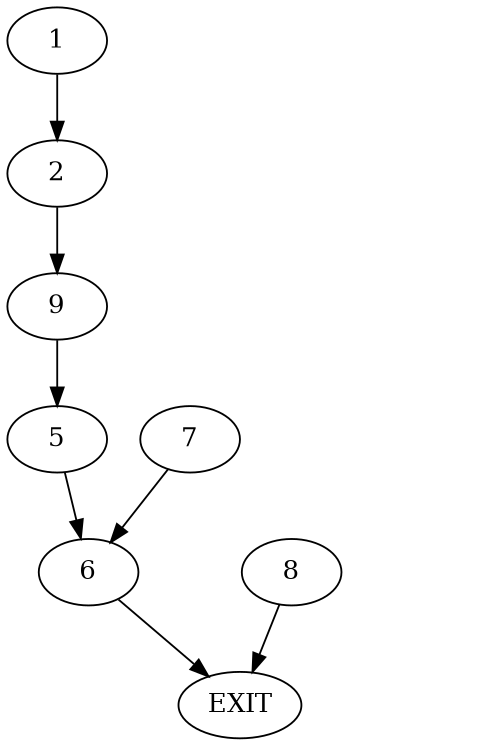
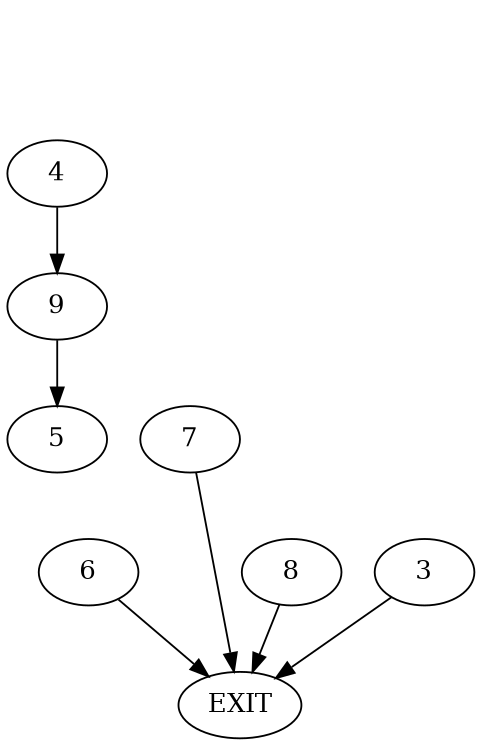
(57, 41) -> none
(57, 174) -> (57, 174)
(71, 496) -> none
(145, 498) -> (213, 563)
none -> (425, 572)
